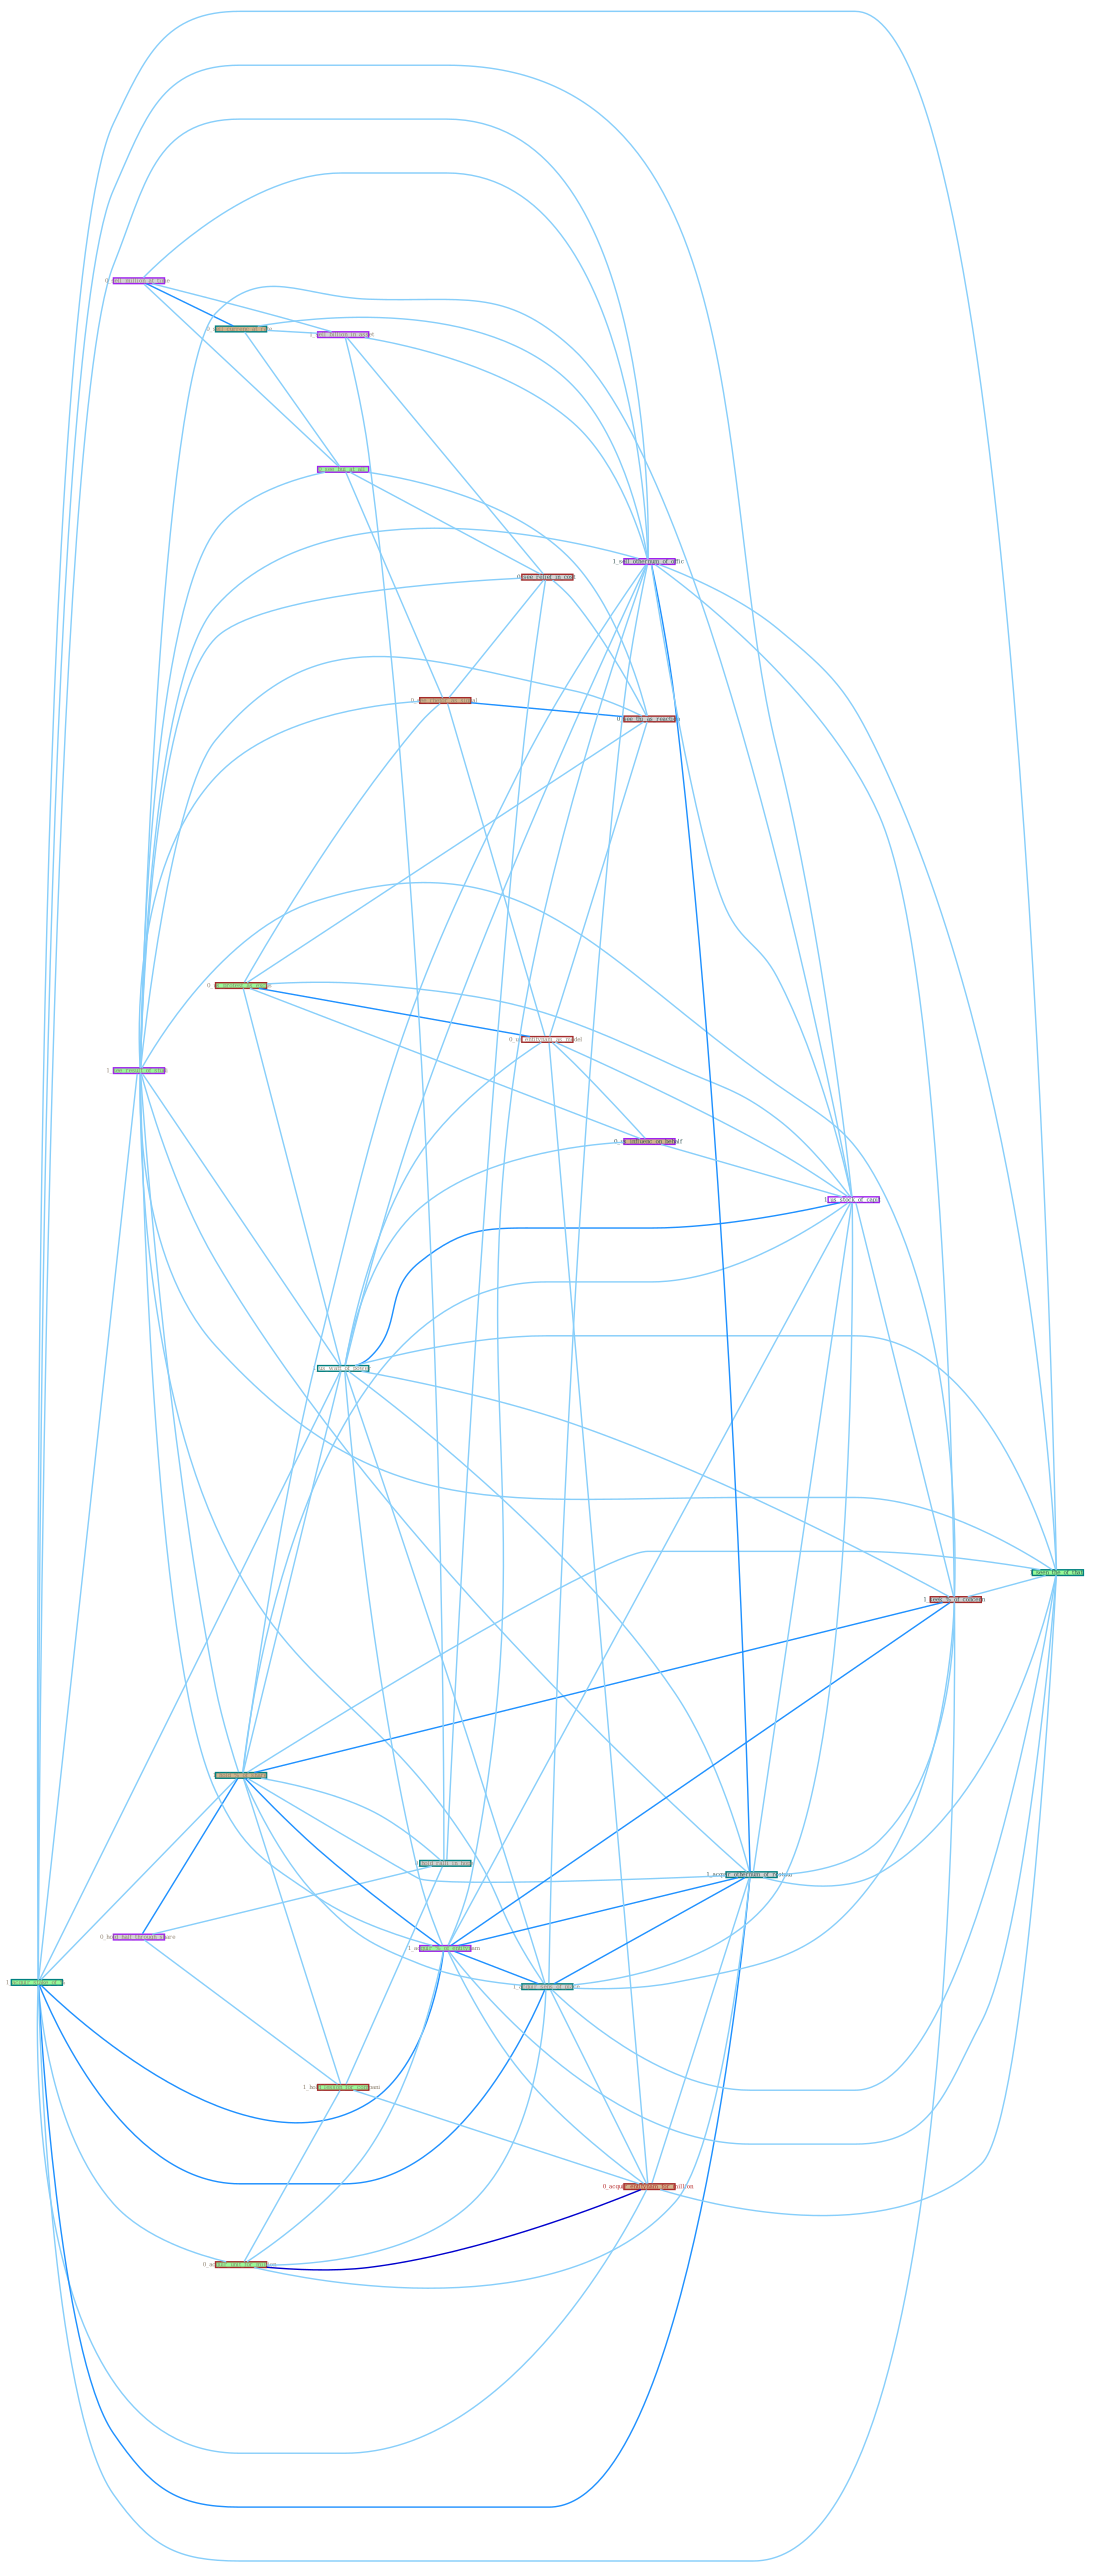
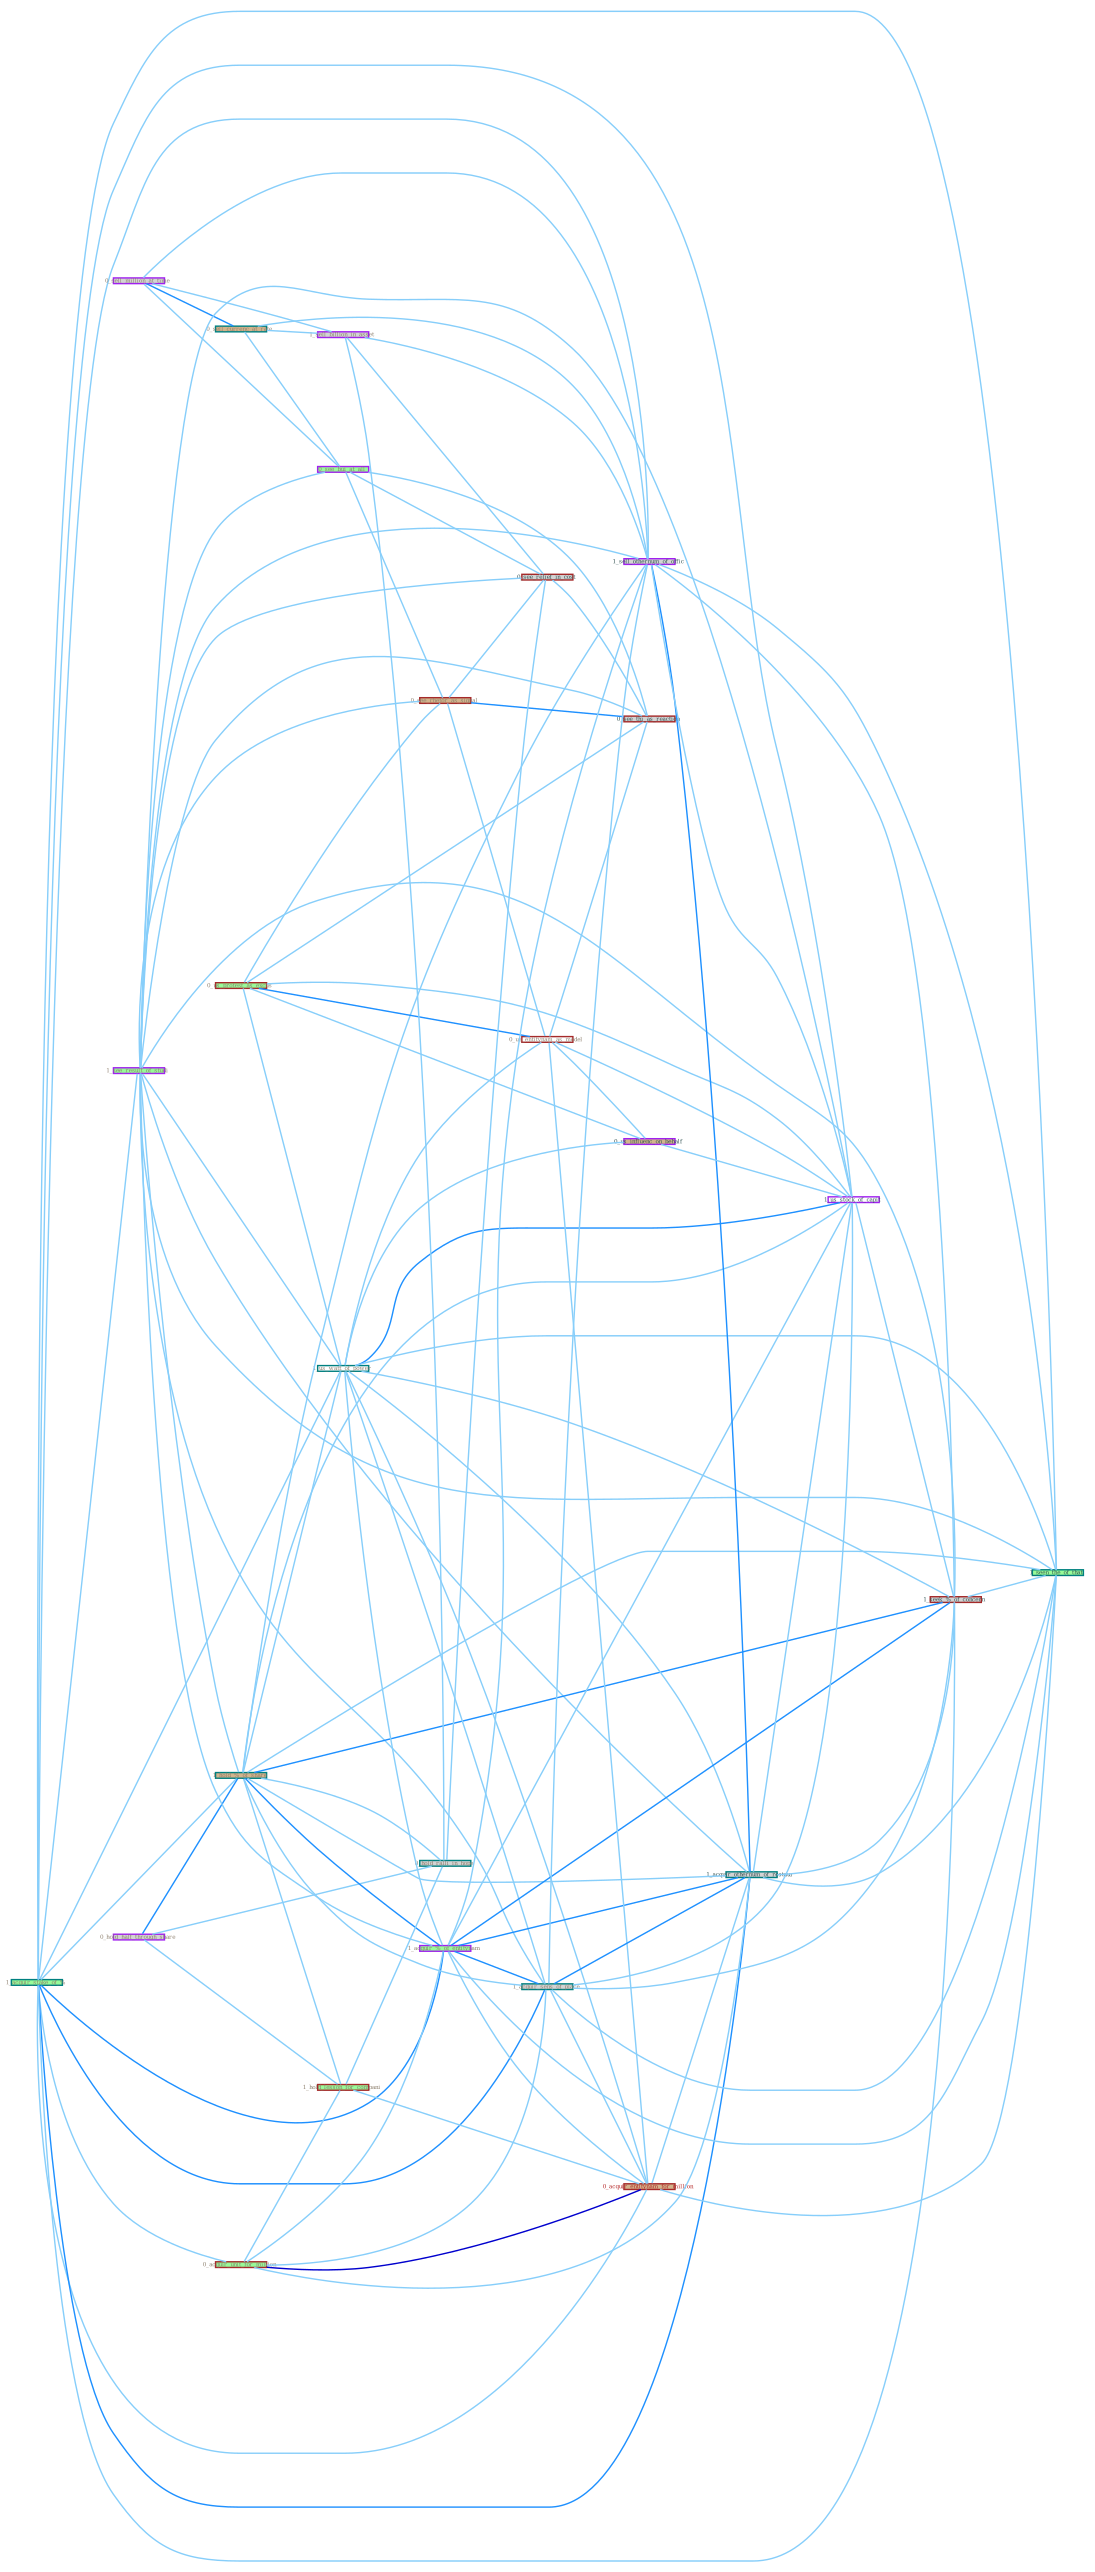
(476, 958) -> (514, 1771)
